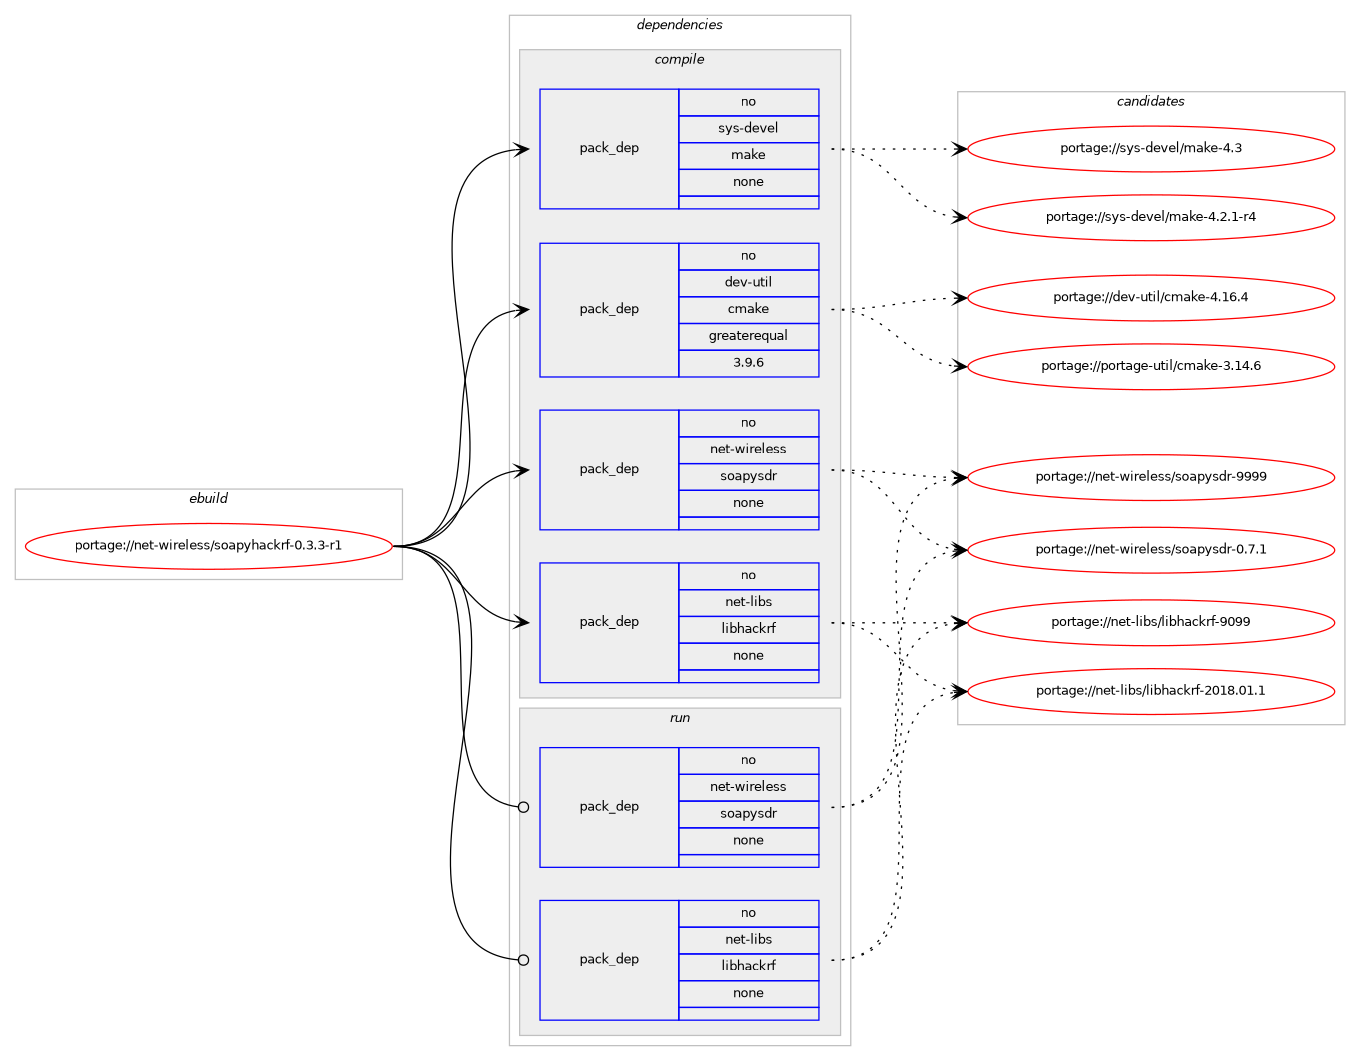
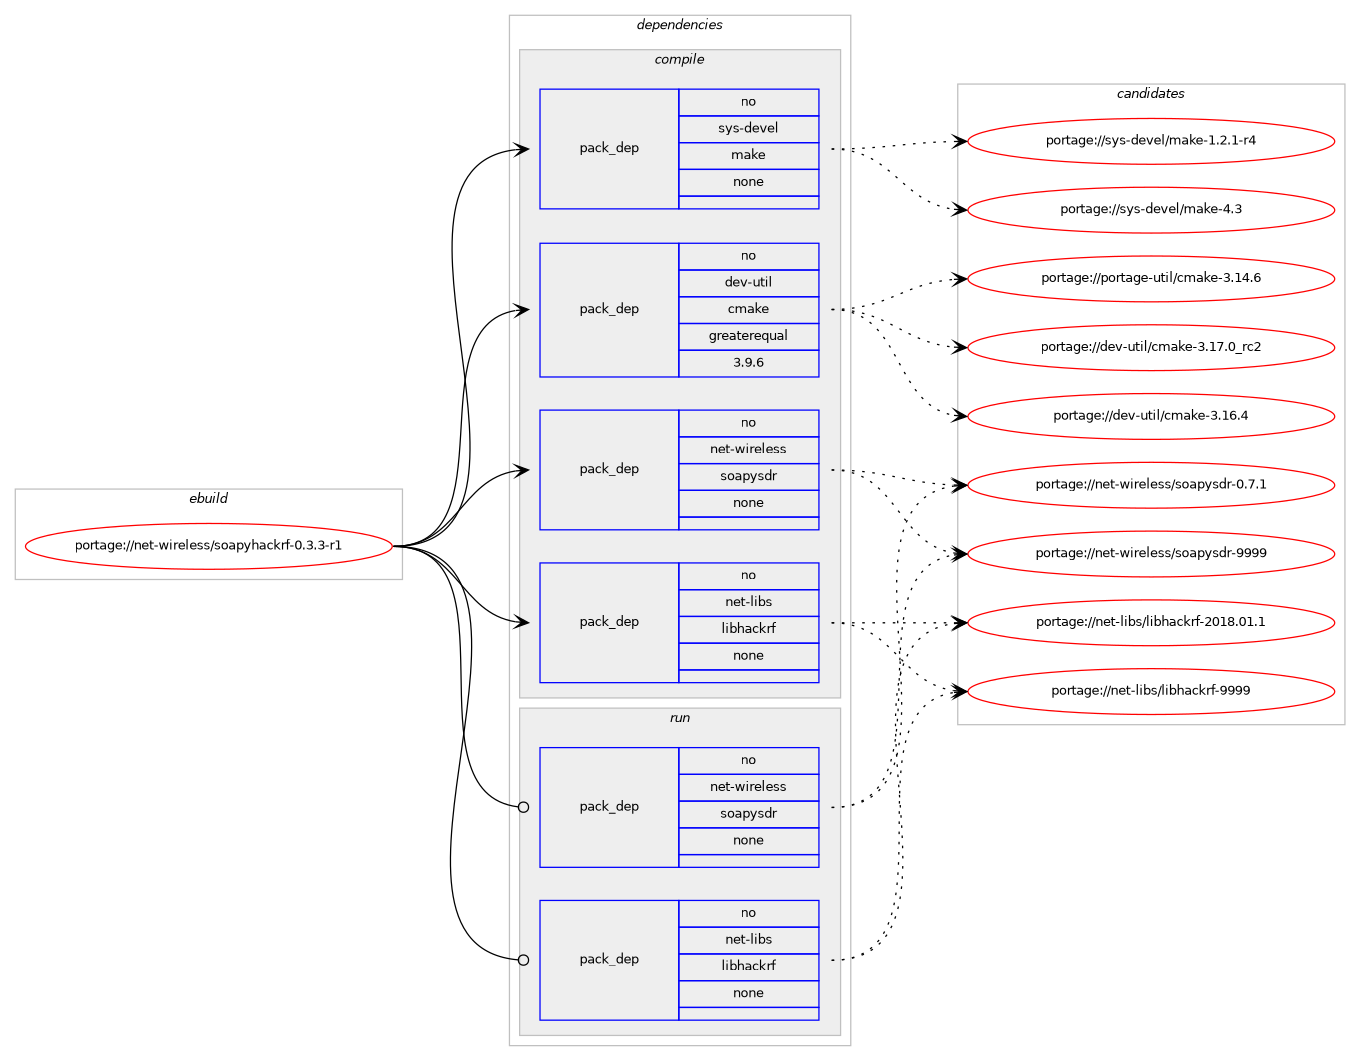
(1151, 218) -> (1151, 141)
(1151, 298) -> (1151, 416)
none -> (1151, 348)
(1151, 623) -> (1151, 692)
